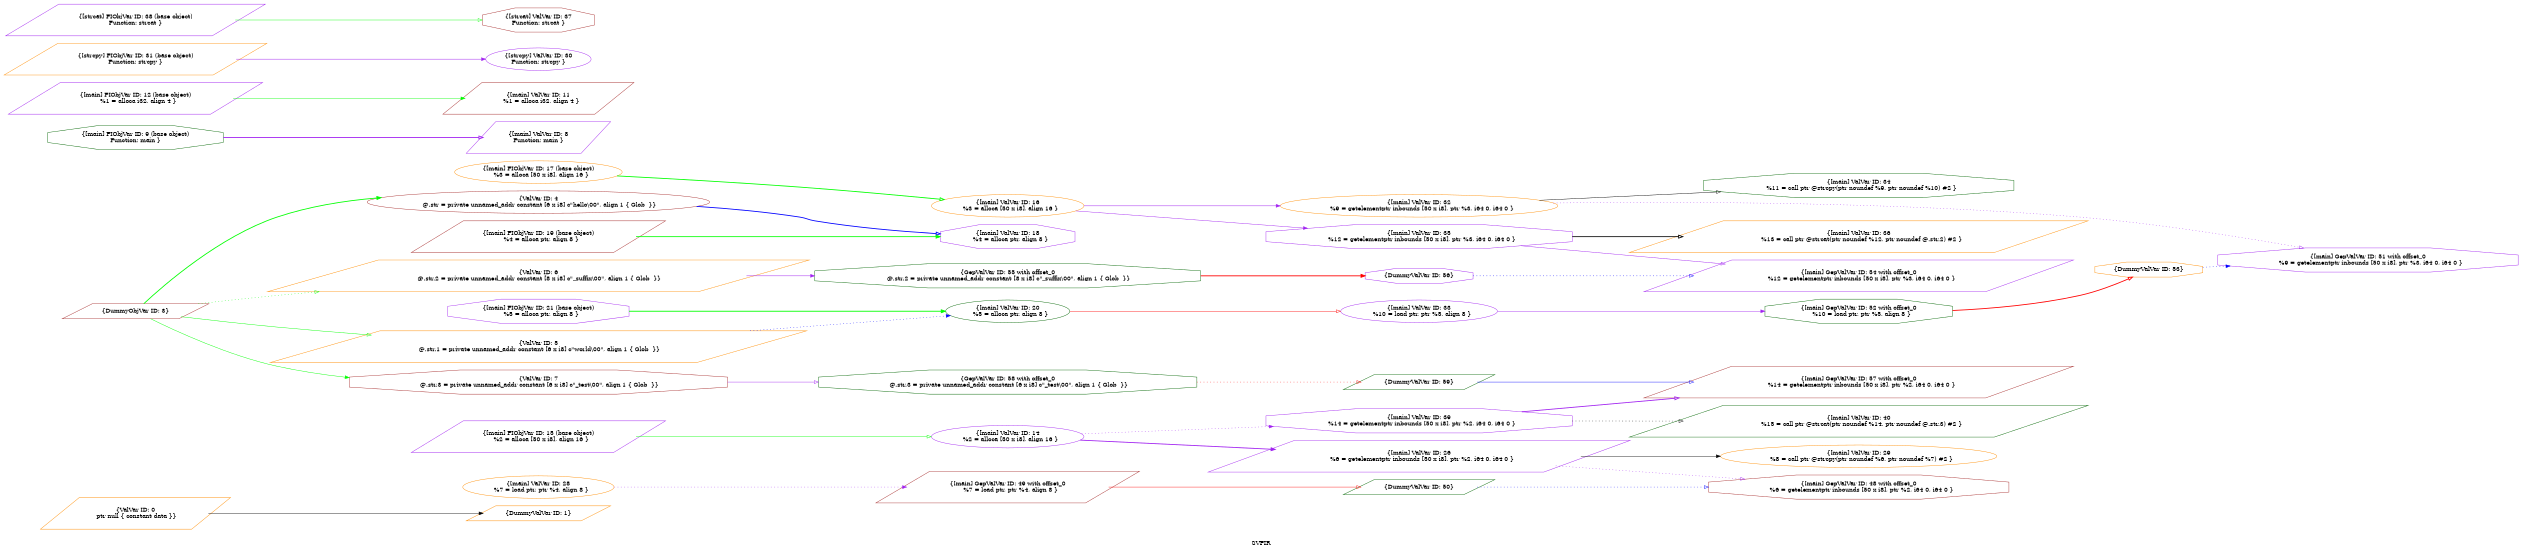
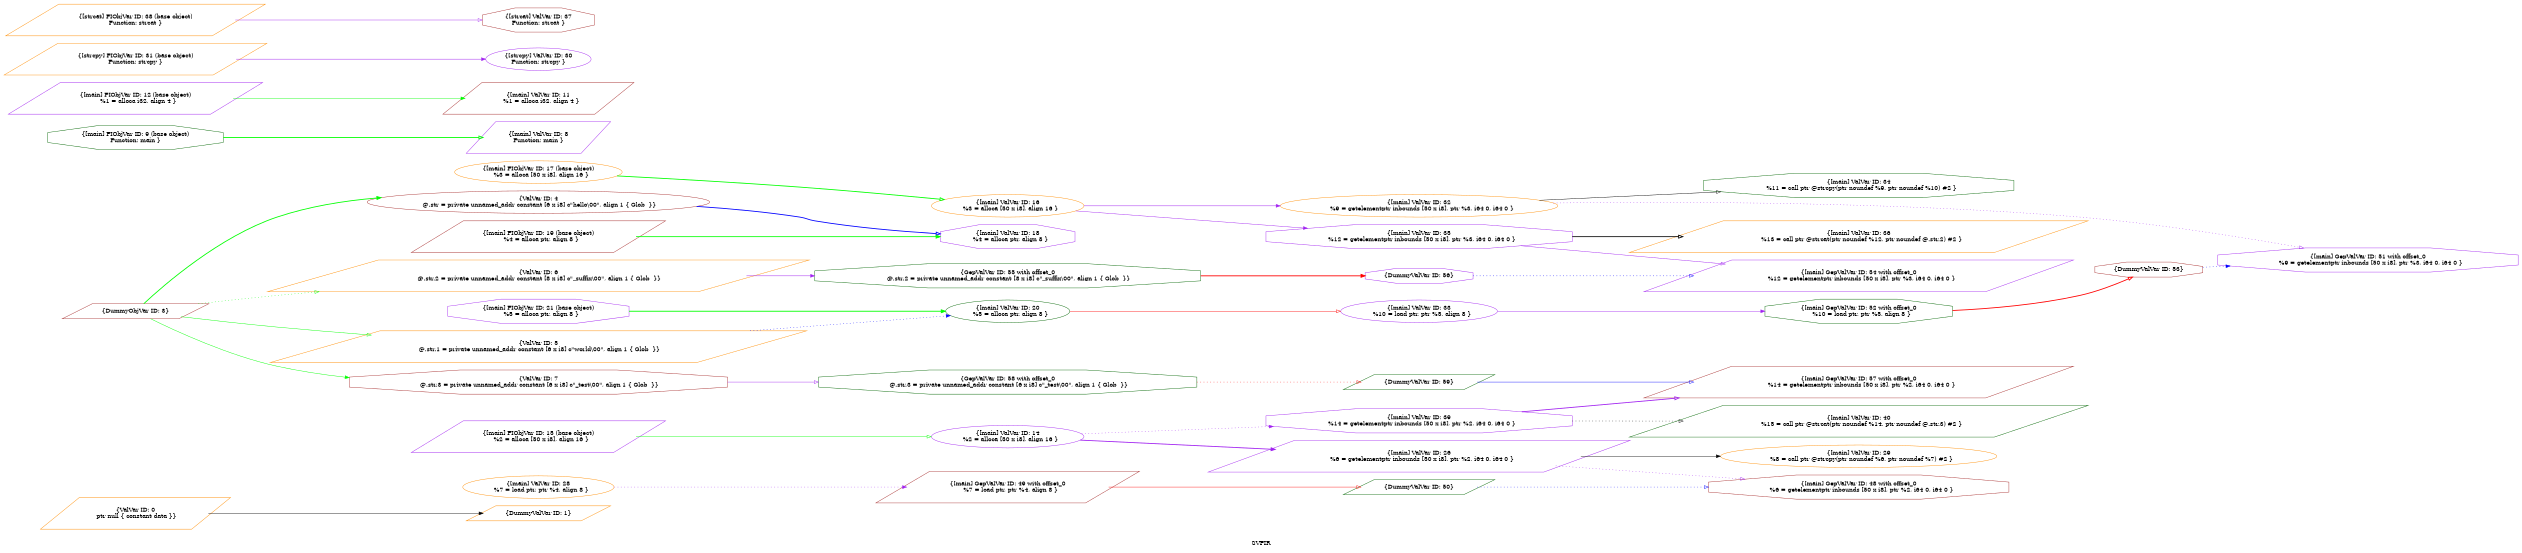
(135, 20) -> (135, 20)
(357, 20) -> (357, 20)
(351, 138) -> (351, 138)
(2149, 270) -> (2149, 270)
